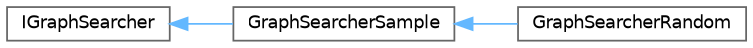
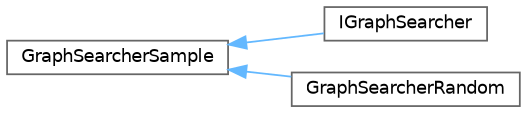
(210, 24) -> (285, 38)
